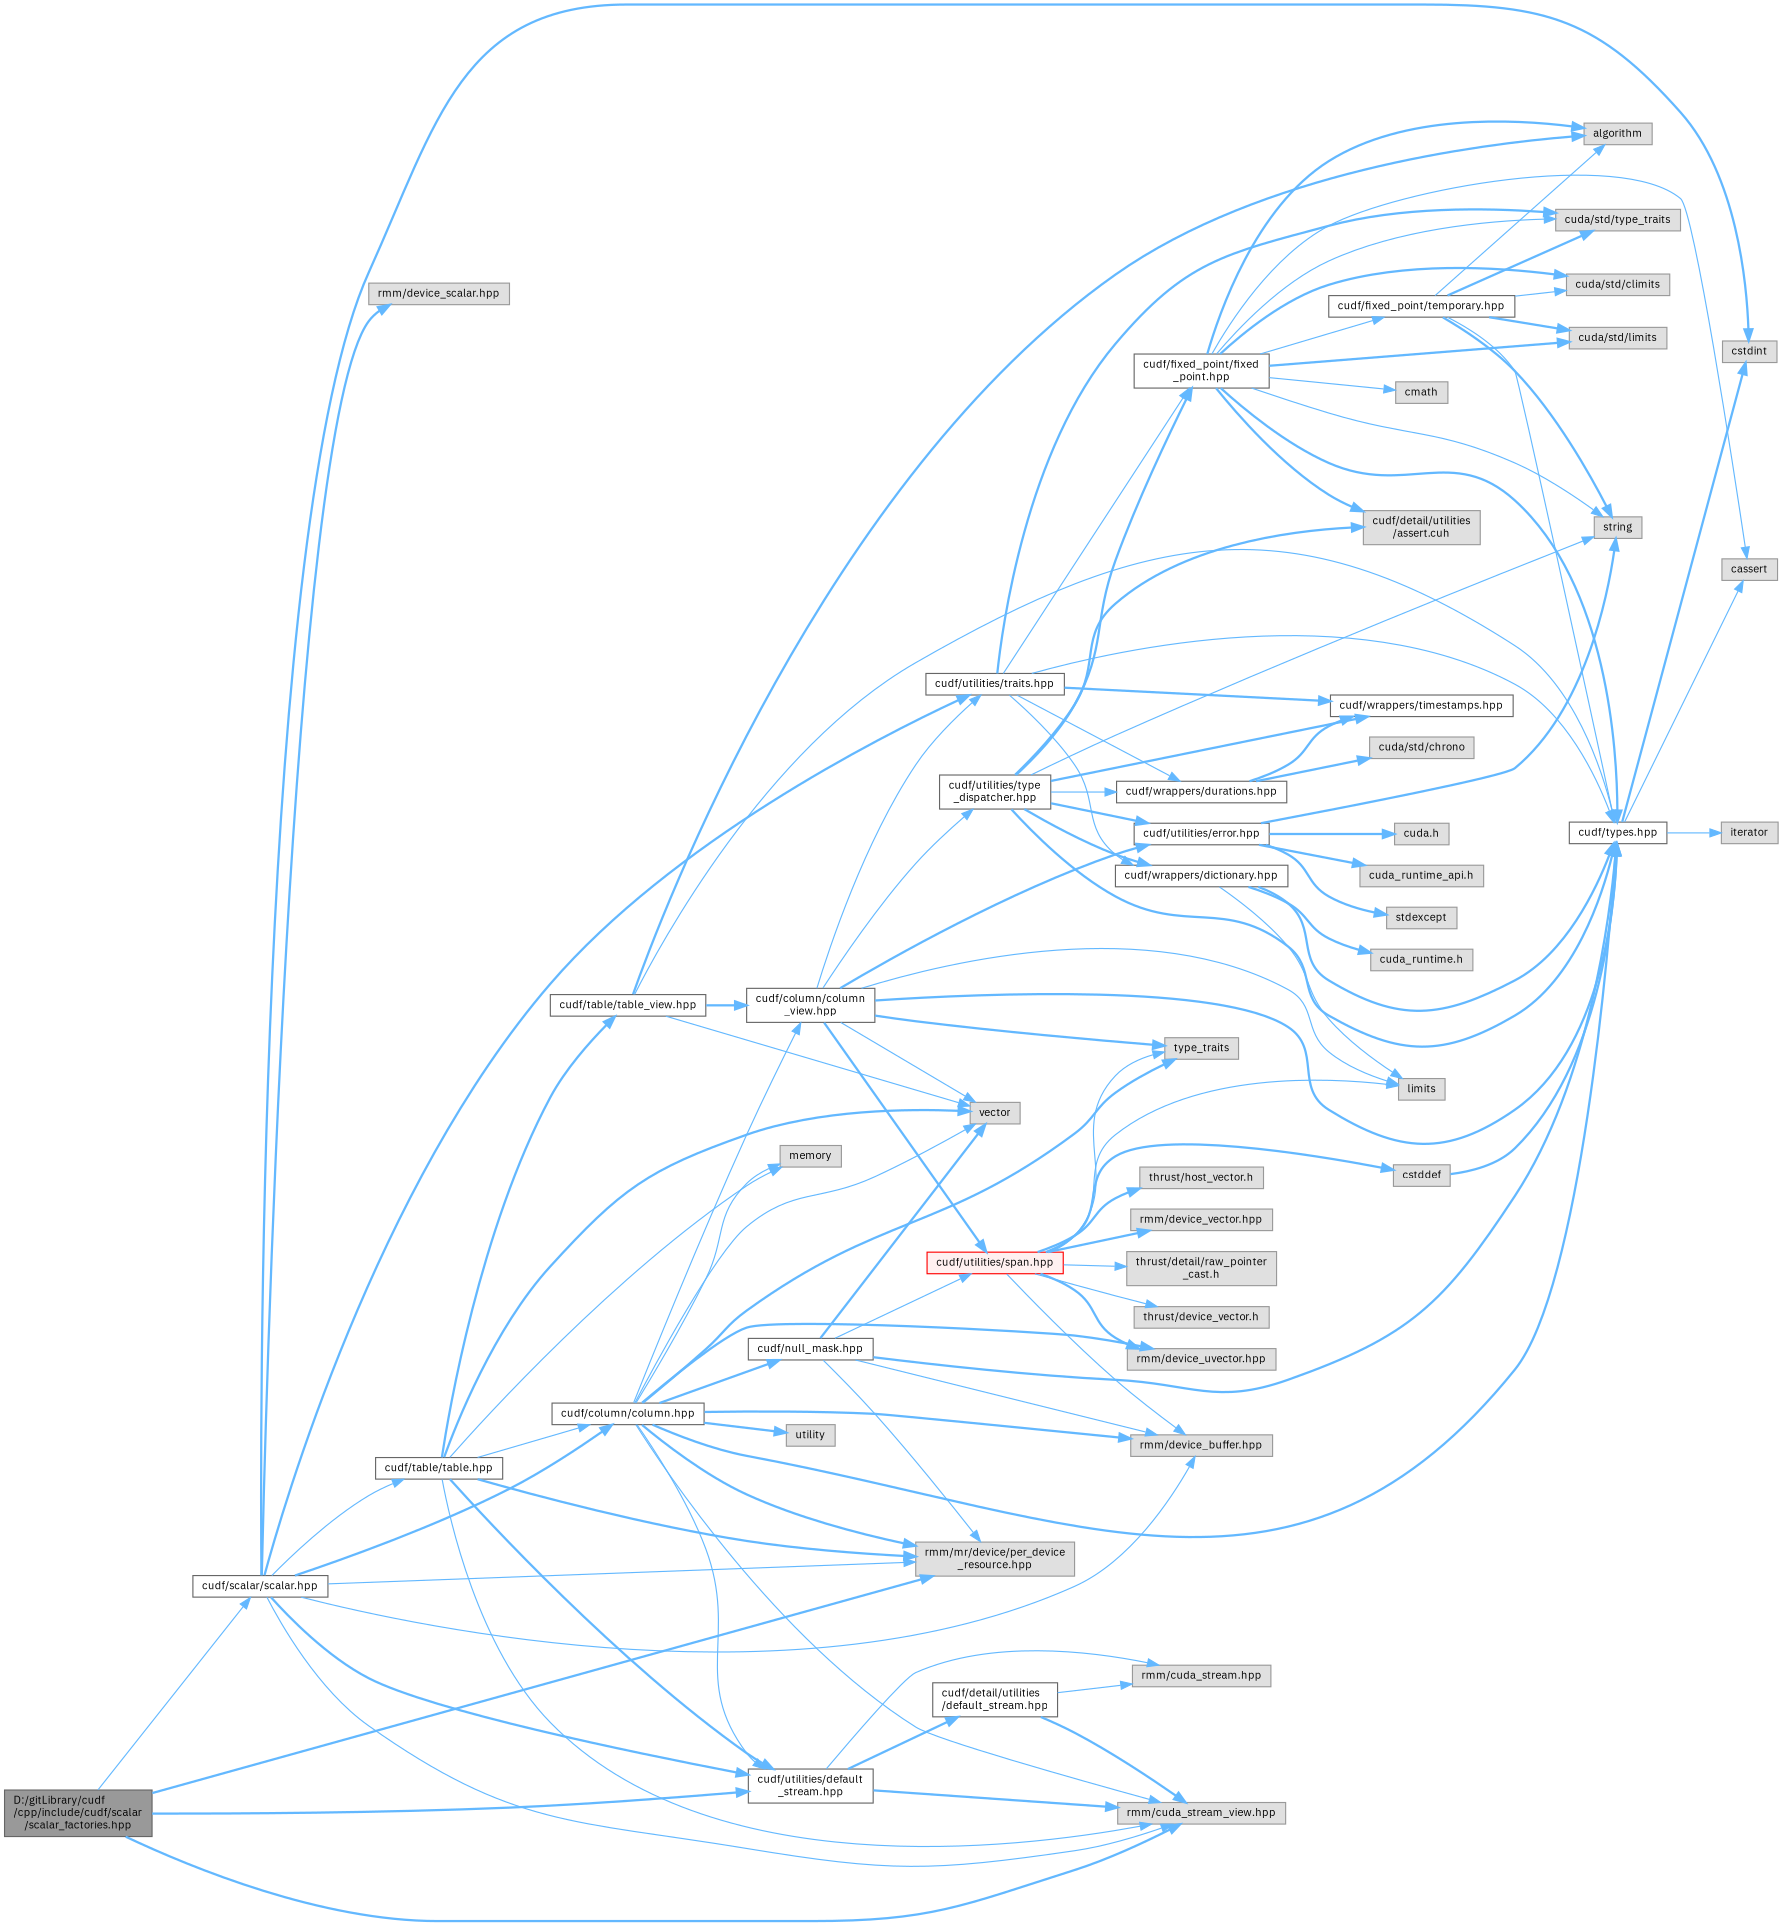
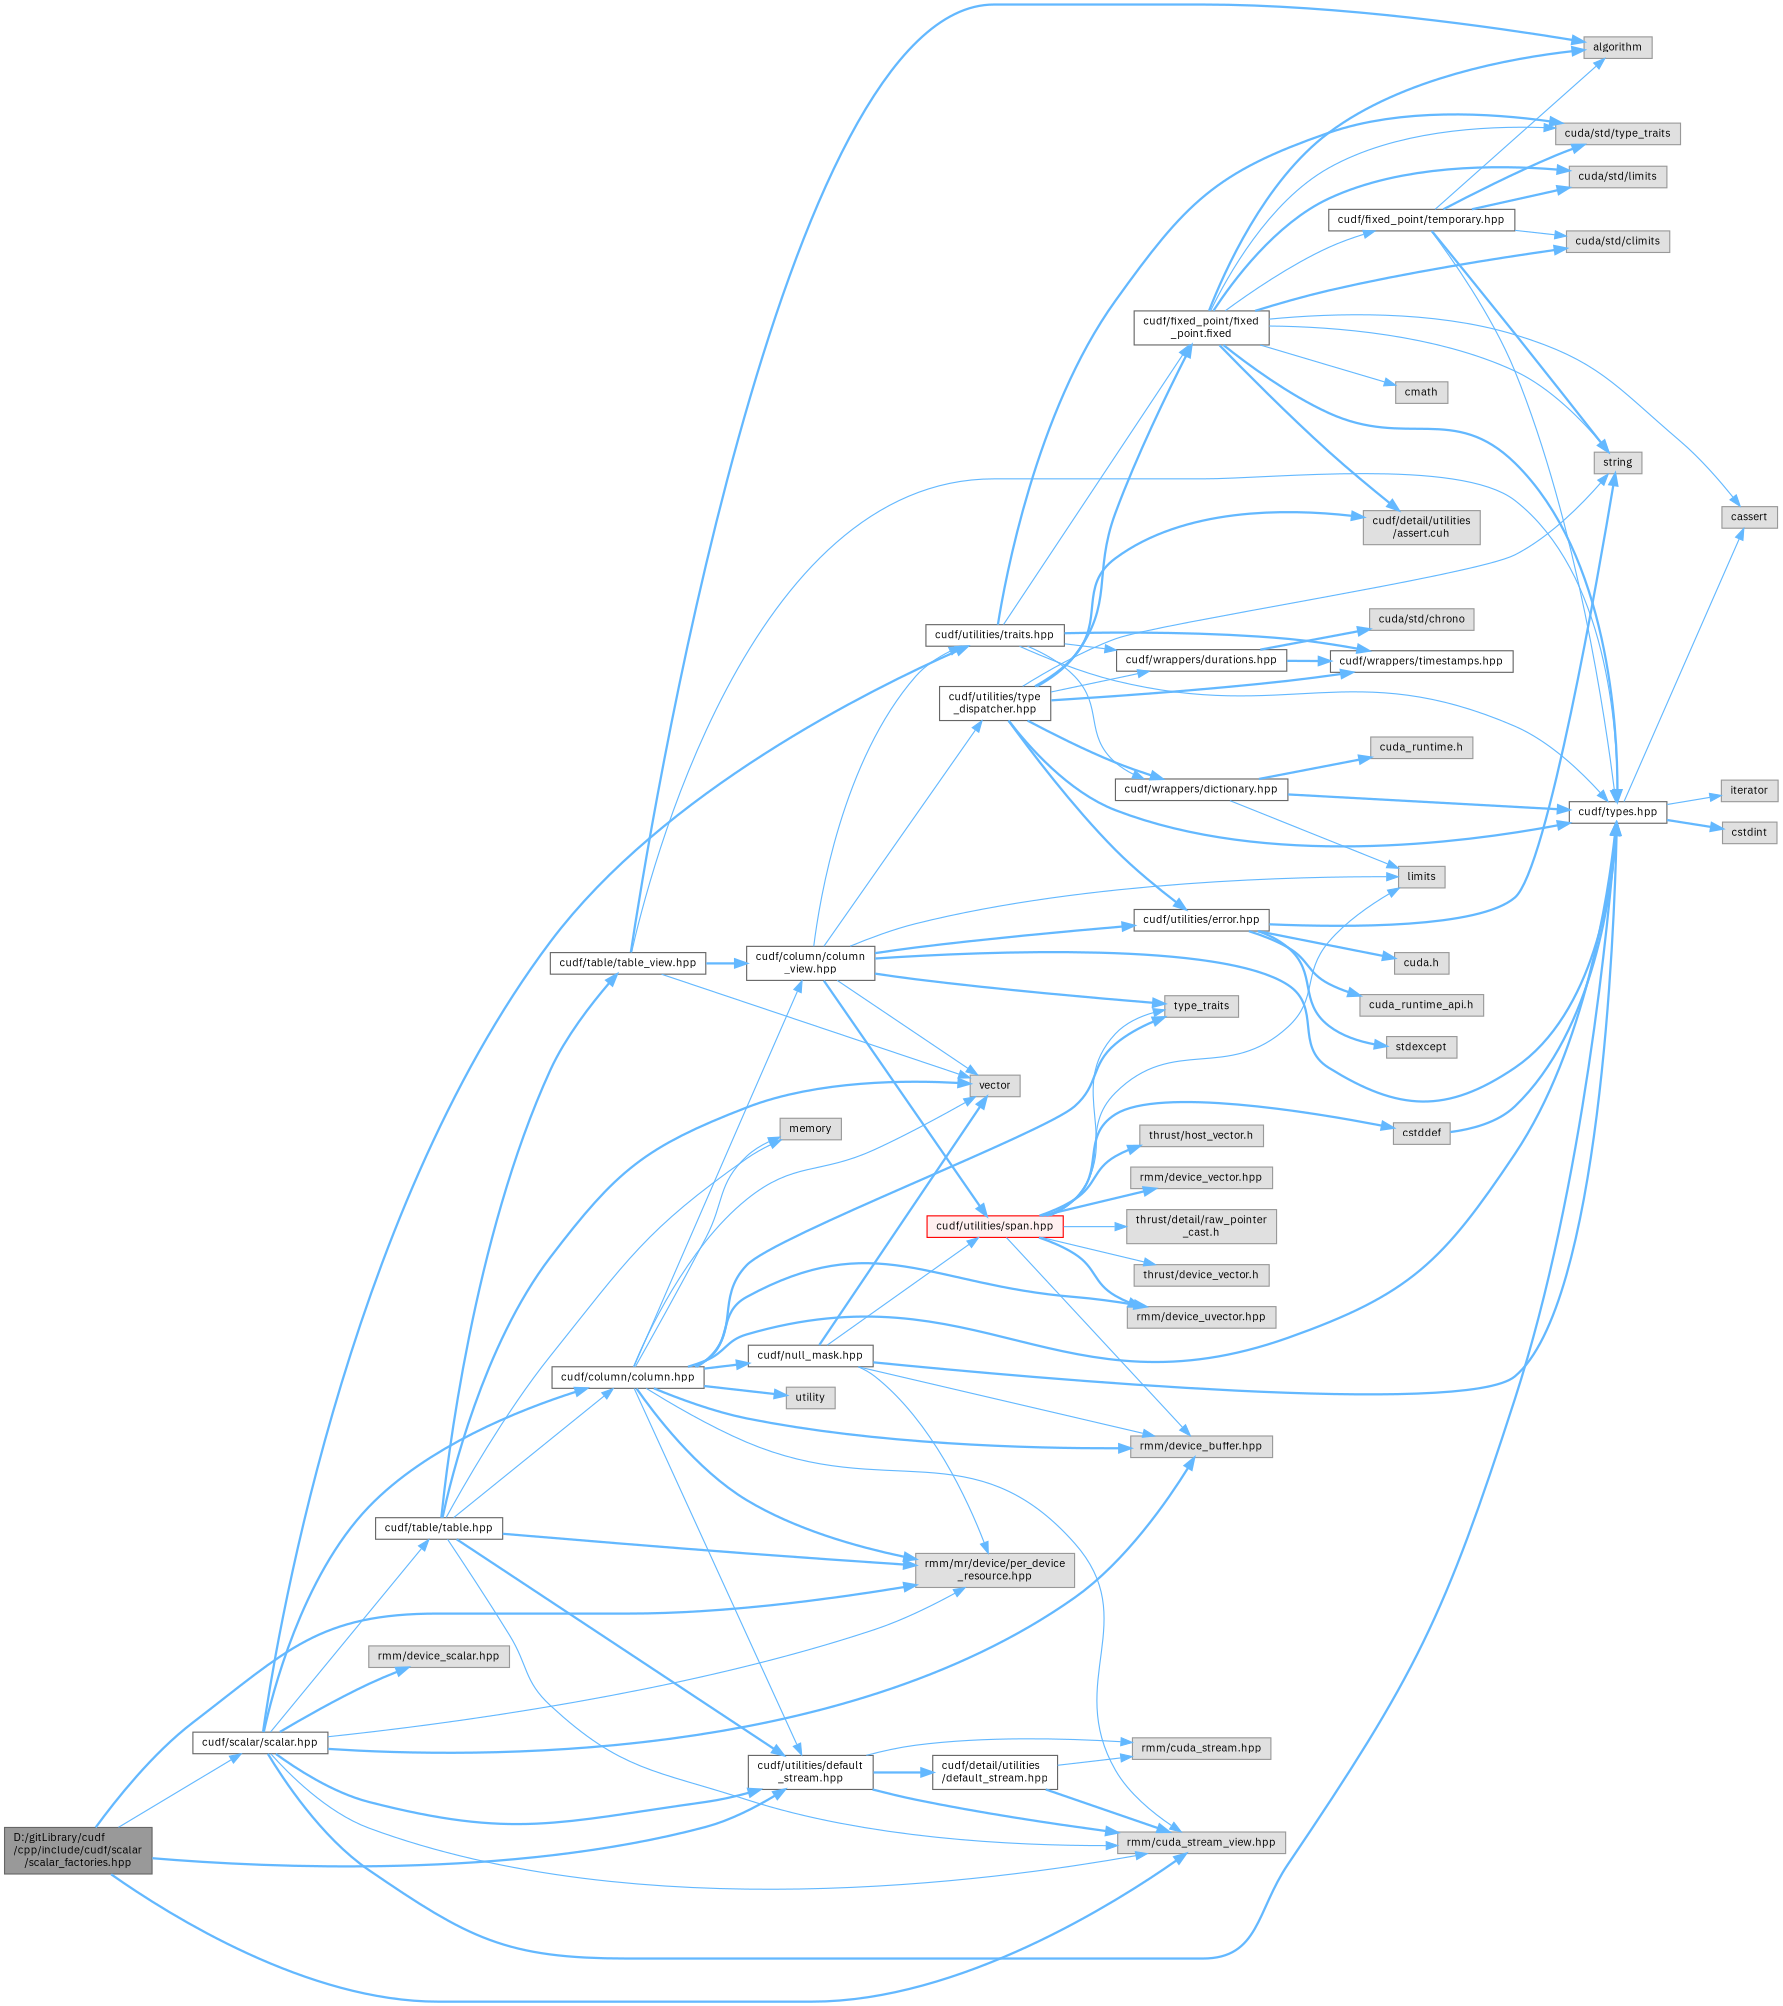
(457, 88) -> (1275, 1887)
(1202, 371) -> (1202, 328)
(774, 1650) -> (799, 1714)
